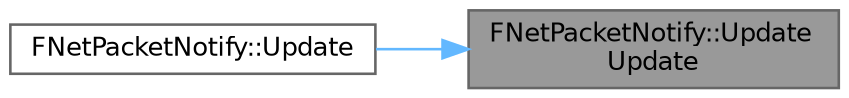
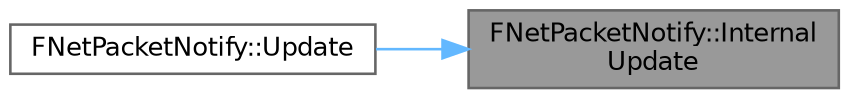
(654, 49) -> (654, 49)
